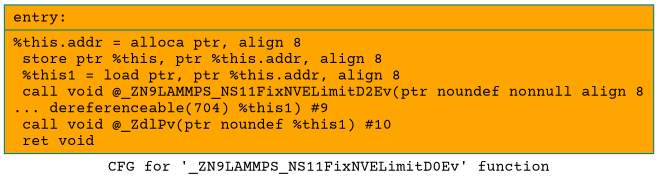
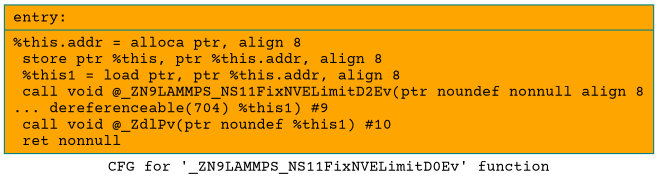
(54, 140) -> (68, 140)
